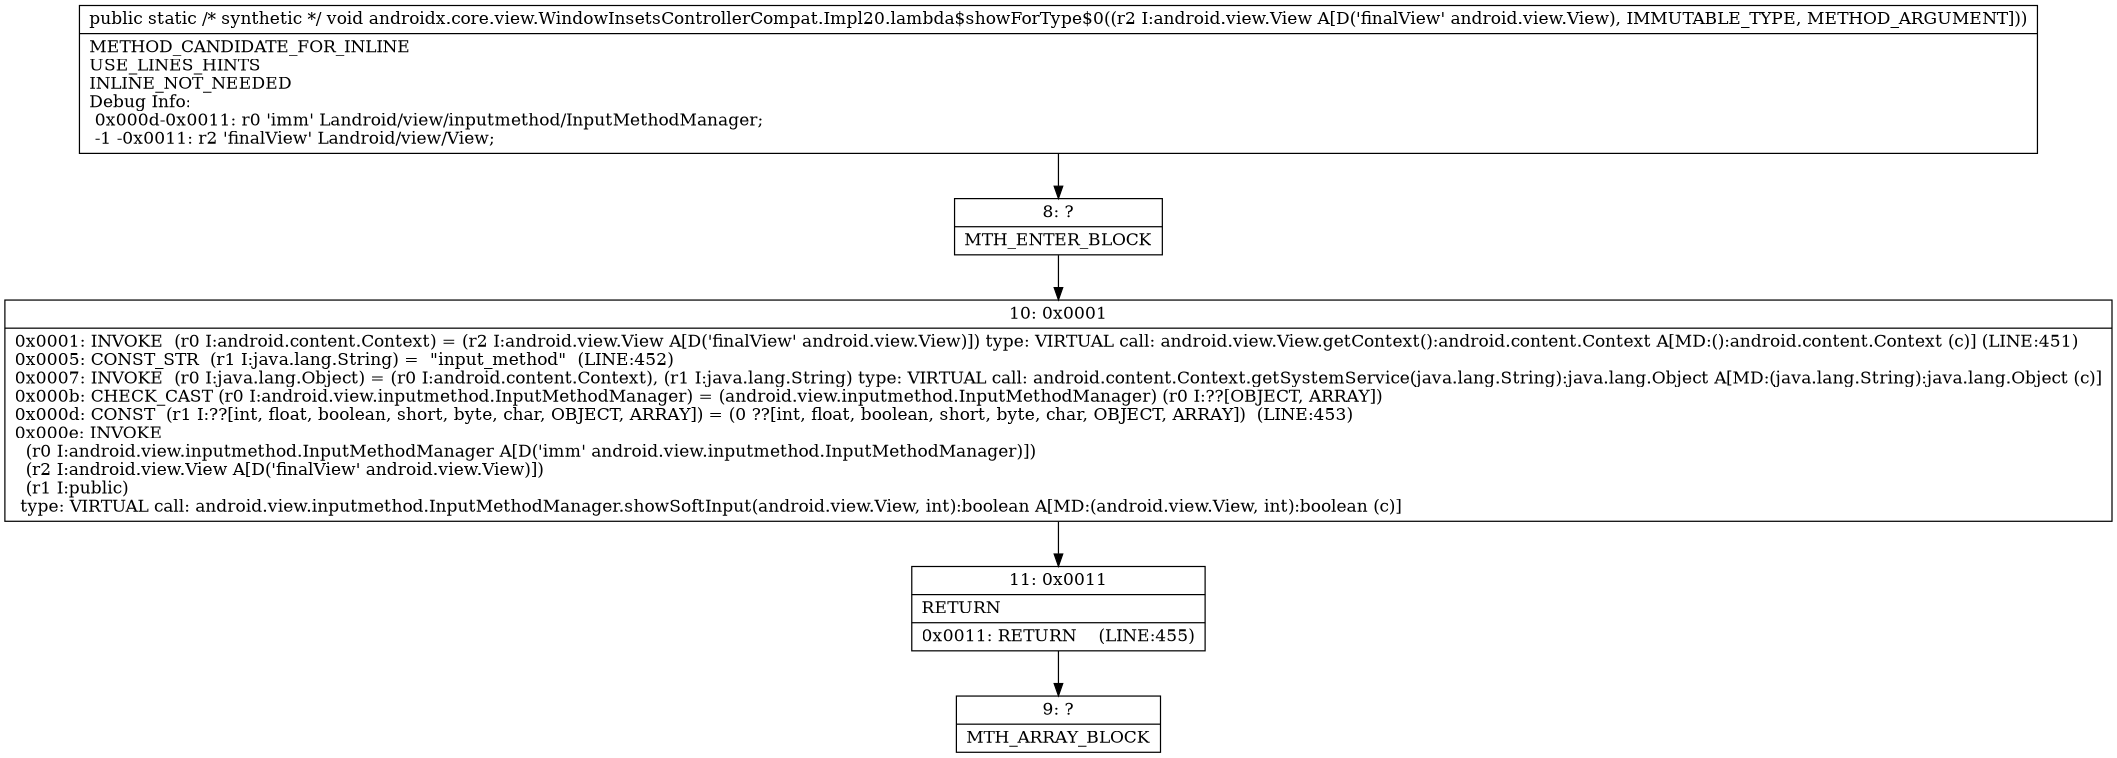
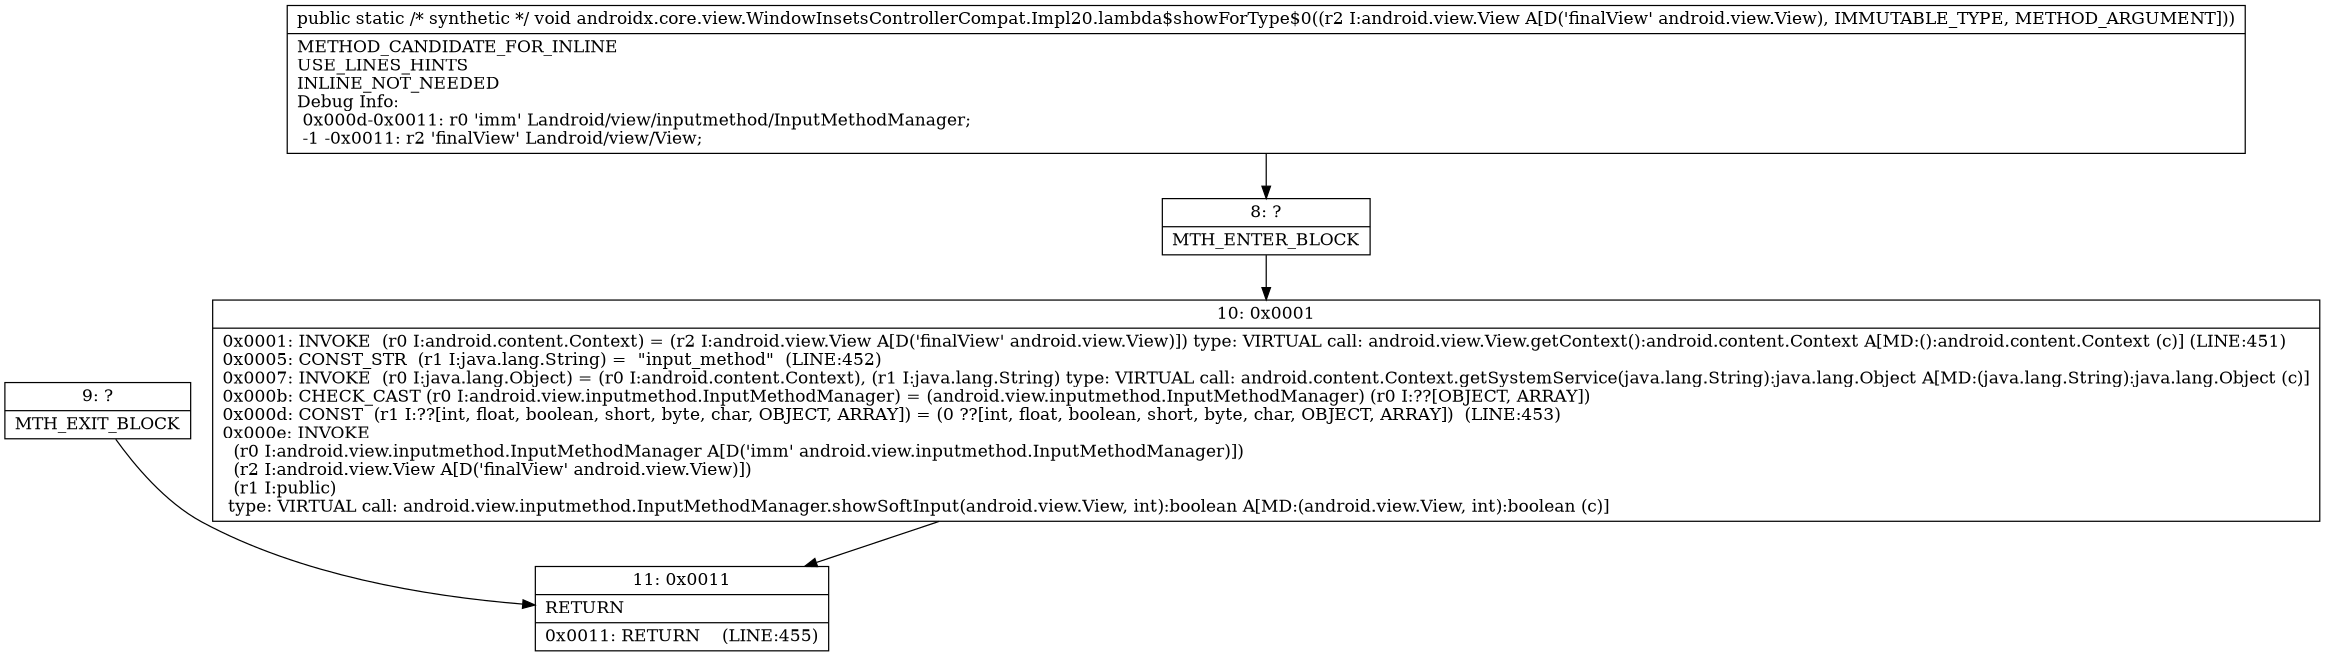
(1058, 667) -> (300, 563)
(1058, 738) -> (98, 424)
